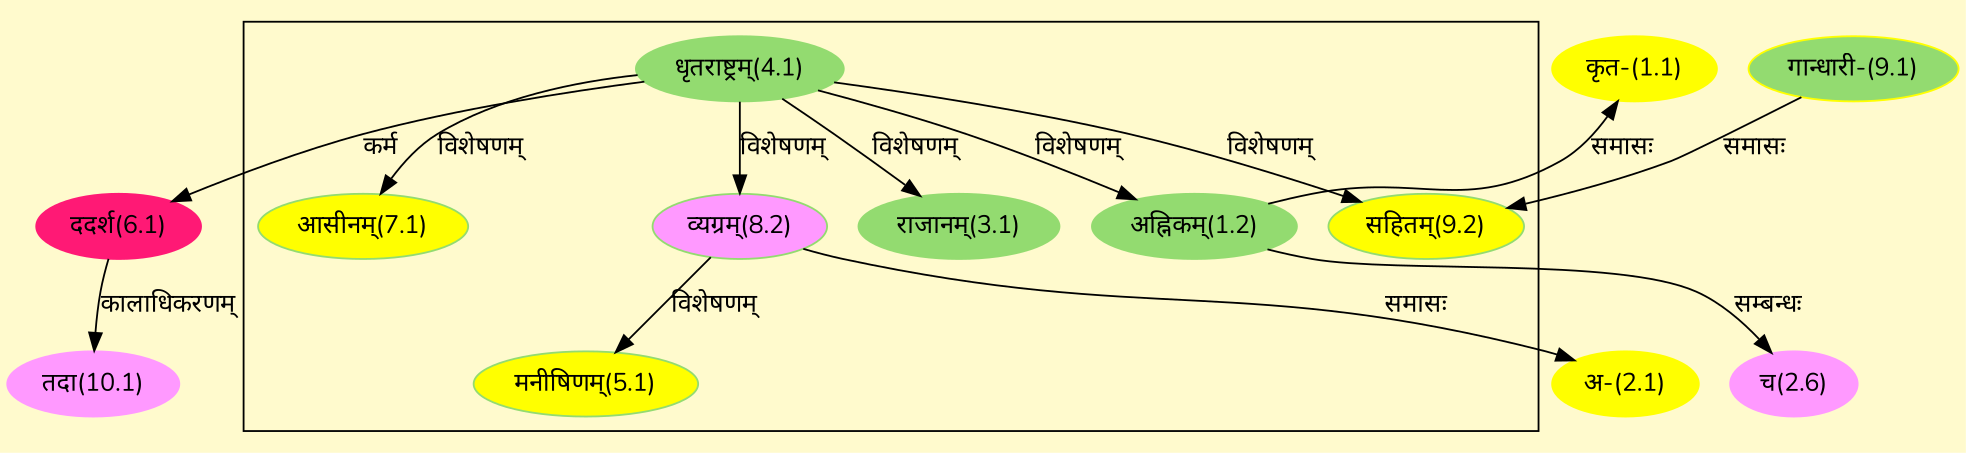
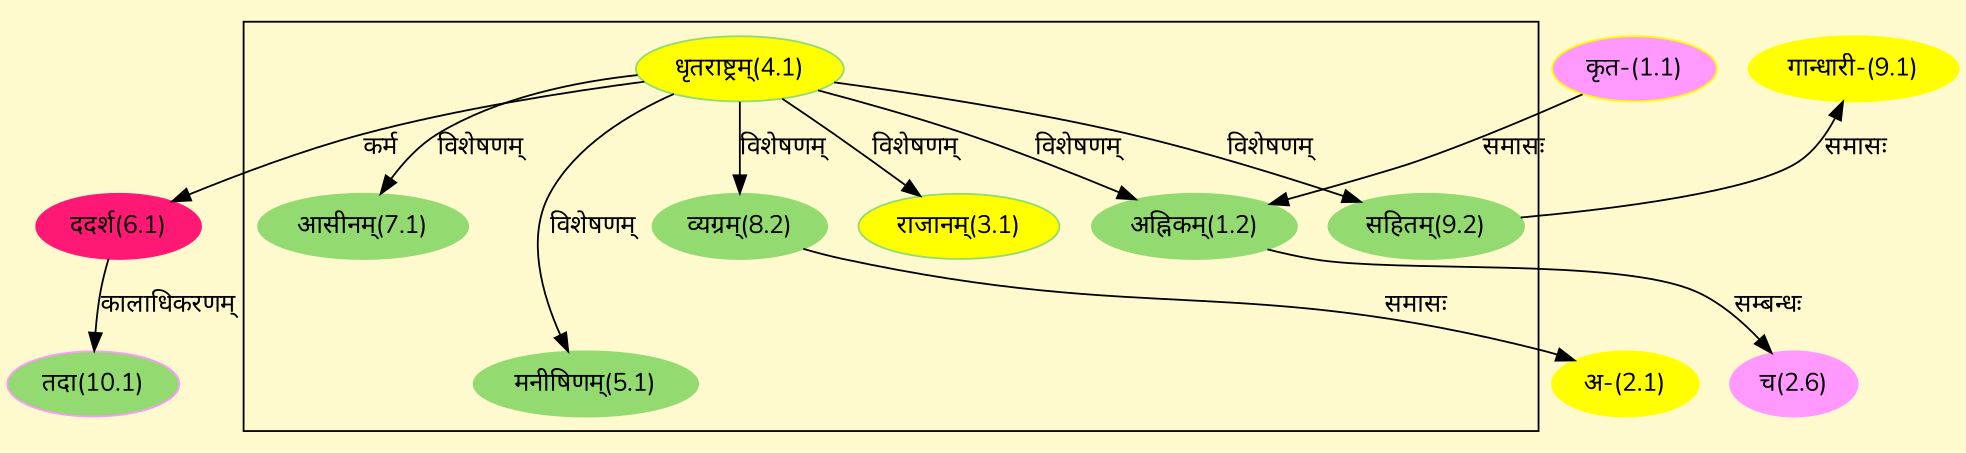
(740, 69) -> (740, 69)
(1635, 69) -> (1635, 69)
(1854, 69) -> (1854, 69)
(1668, 162) -> (1690, 195)
(1449, 190) -> (1438, 154)
(363, 226) -> (363, 226)
(740, 226) -> (740, 226)
(959, 226) -> (959, 226)
(1426, 226) -> (1426, 226)
(670, 298) -> (554, 187)
(93, 384) -> (93, 384)
(586, 384) -> (586, 384)
